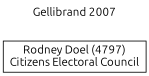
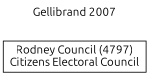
(75, 57) -> (75, 57)
